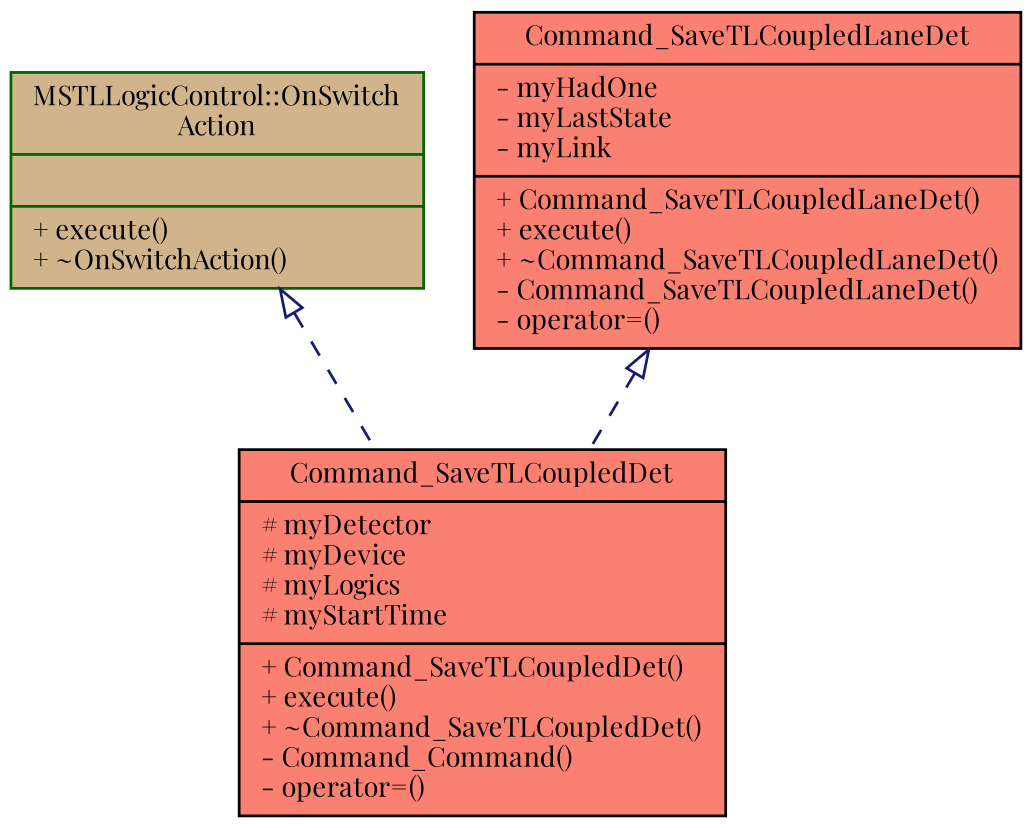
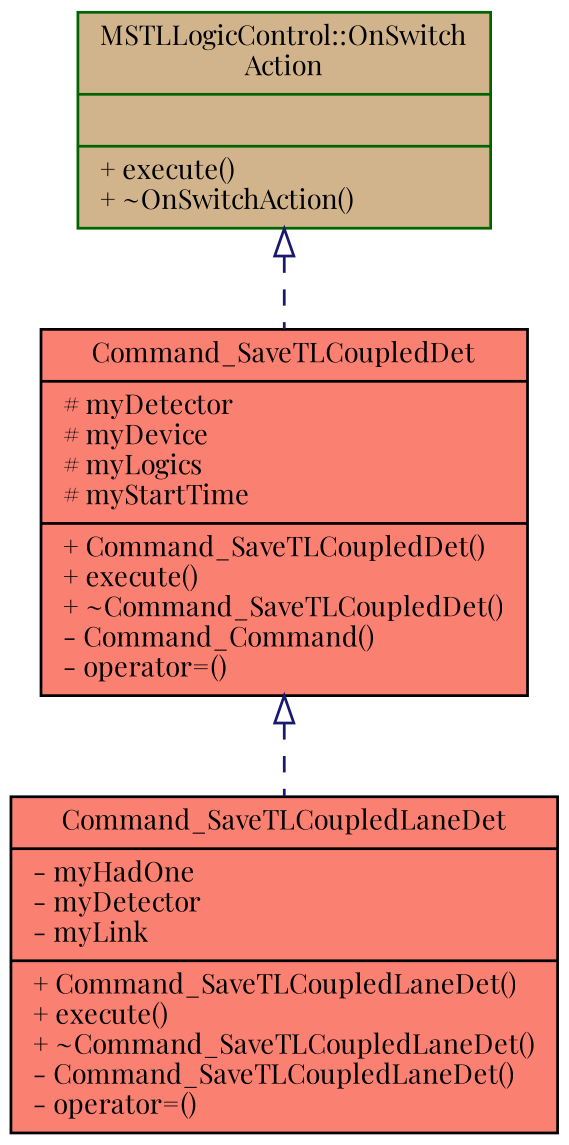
(585, 119) -> (118, 903)
(612, 411) -> (284, 760)
